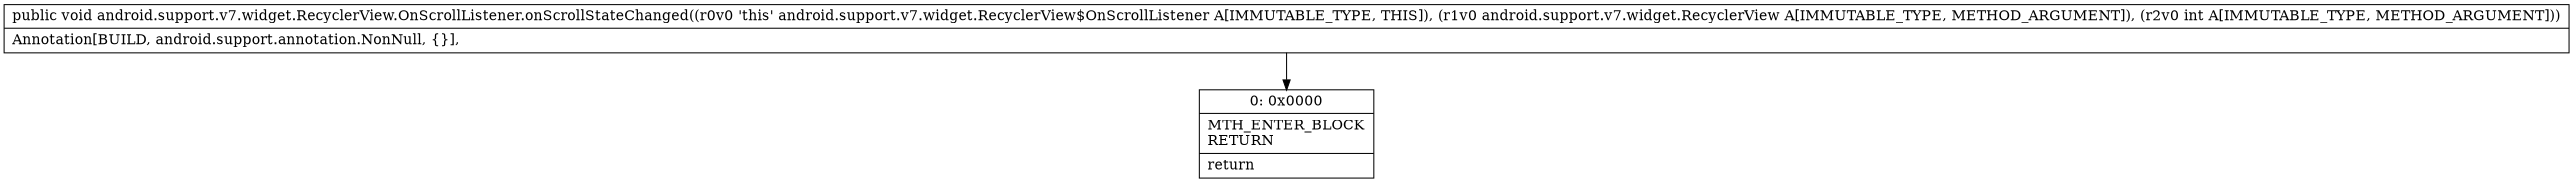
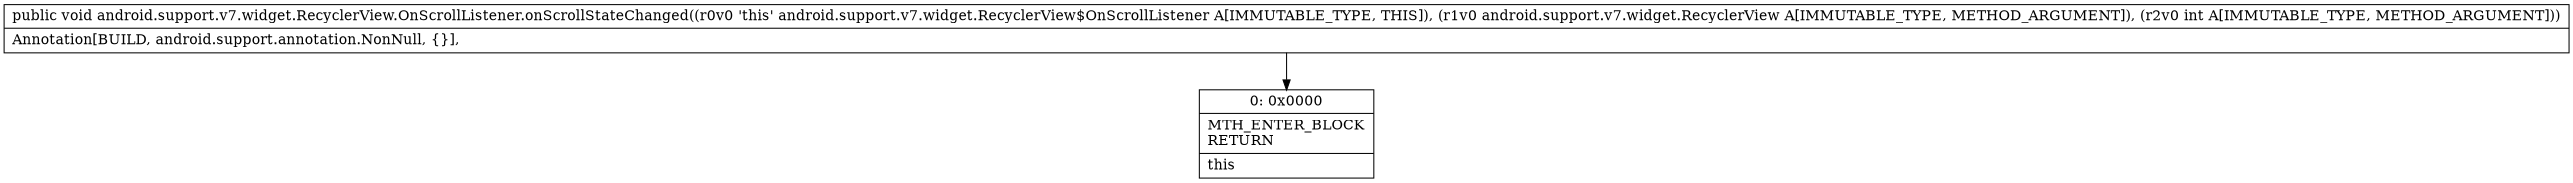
(1231, 165) -> (1222, 165)
